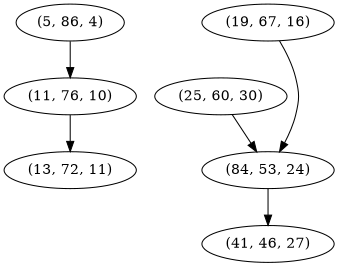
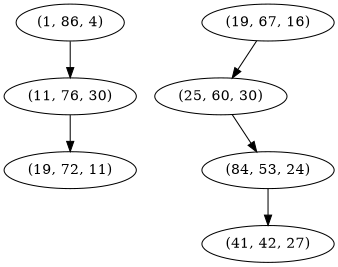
(70, 23) -> (70, 23)
(298, 91) -> (247, 55)
(70, 96) -> (70, 96)
(70, 170) -> (70, 170)
(268, 244) -> (268, 244)
